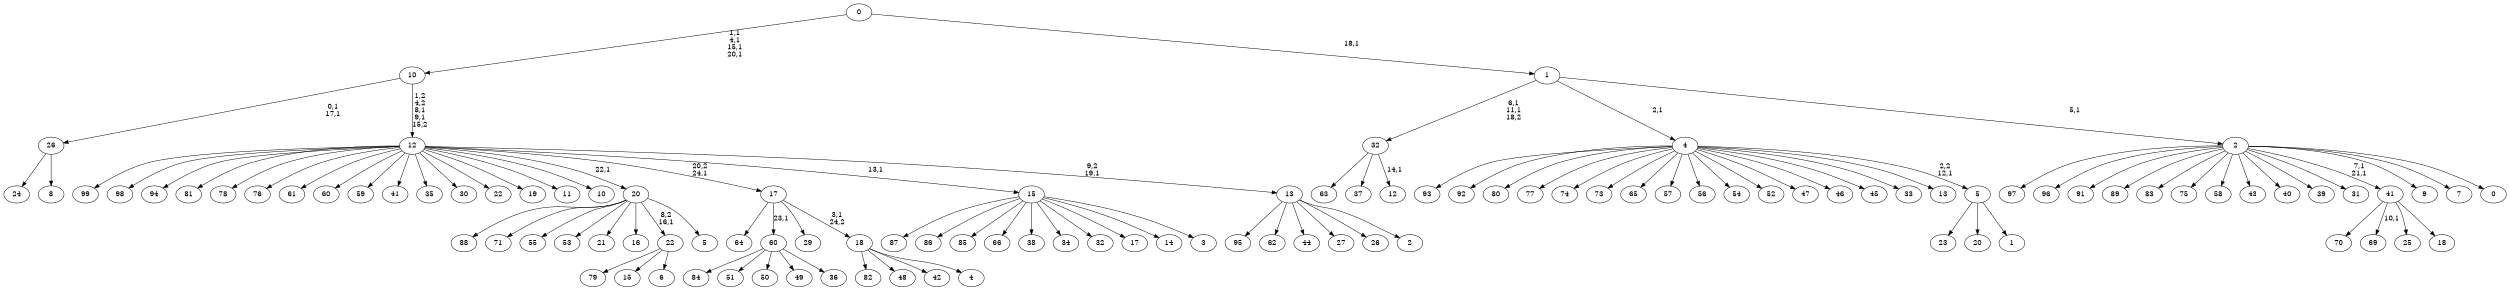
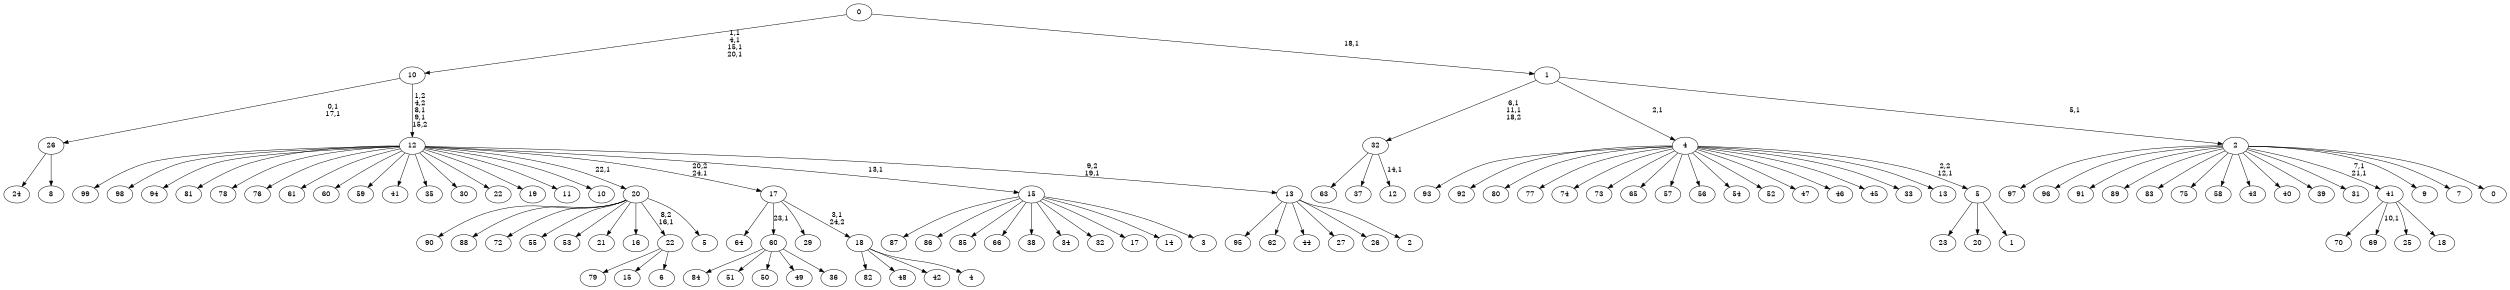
none -> (430, 243)
(498, 243) -> (498, 243)
